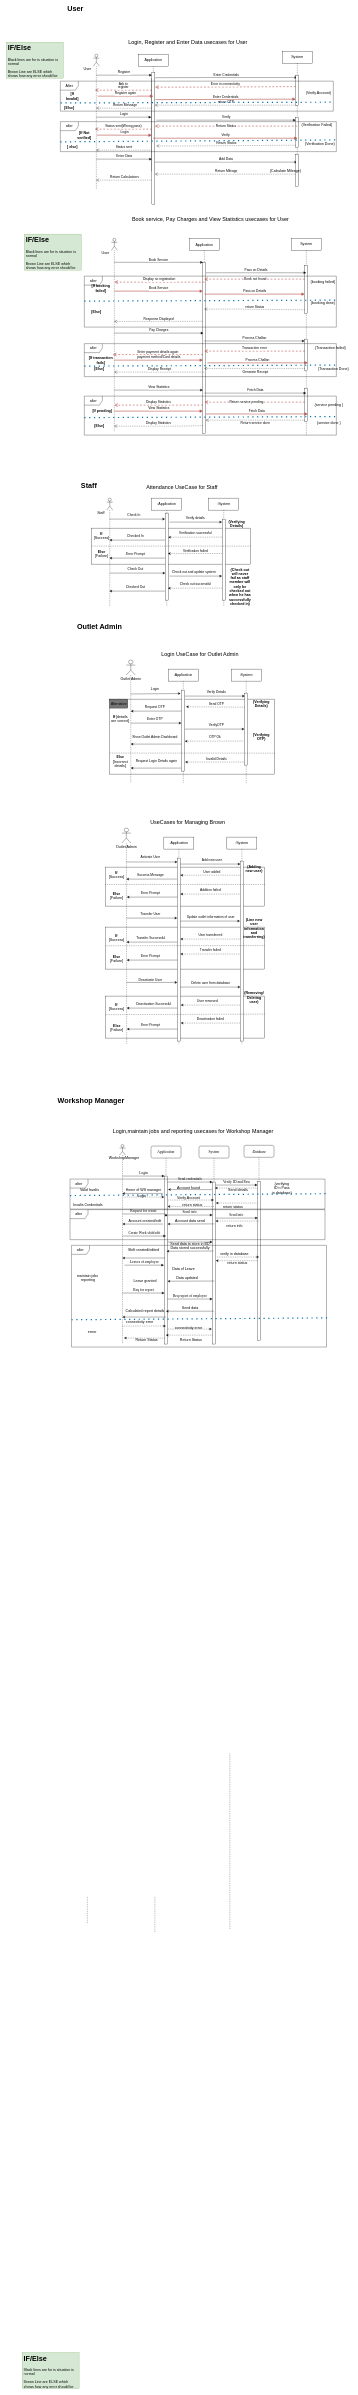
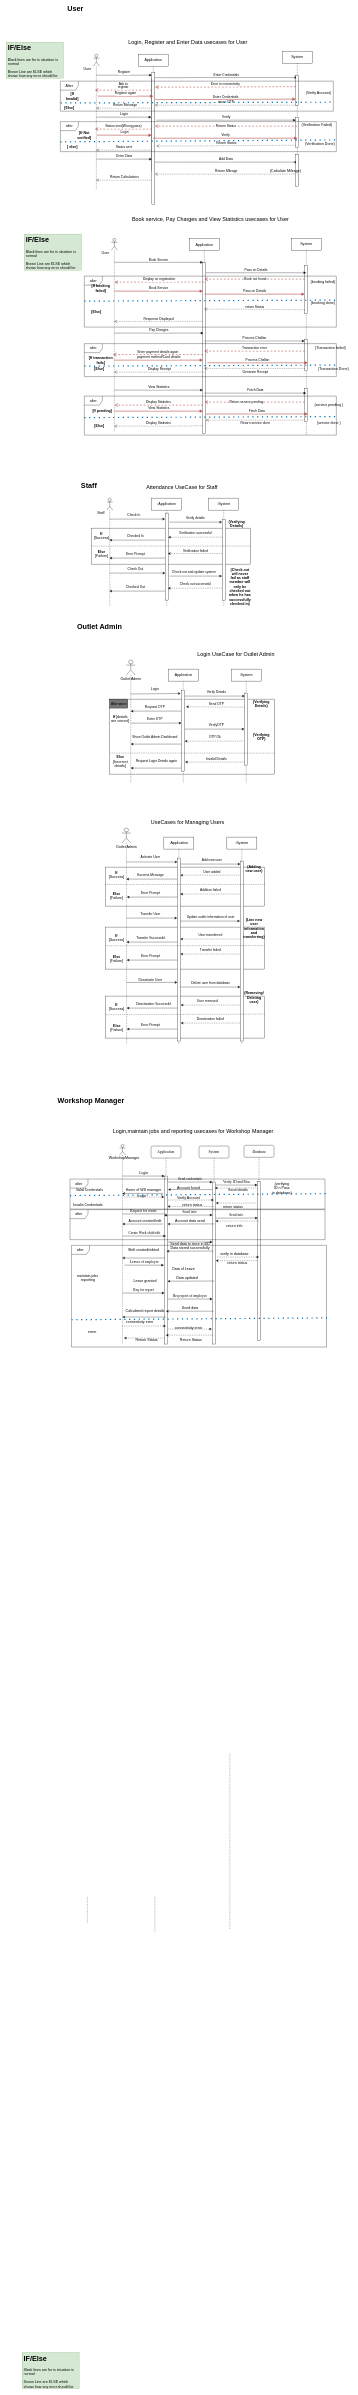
(200, 654) -> (236, 654)
(188, 822) -> (188, 822)
(89, 1190) -> (89, 1190)
